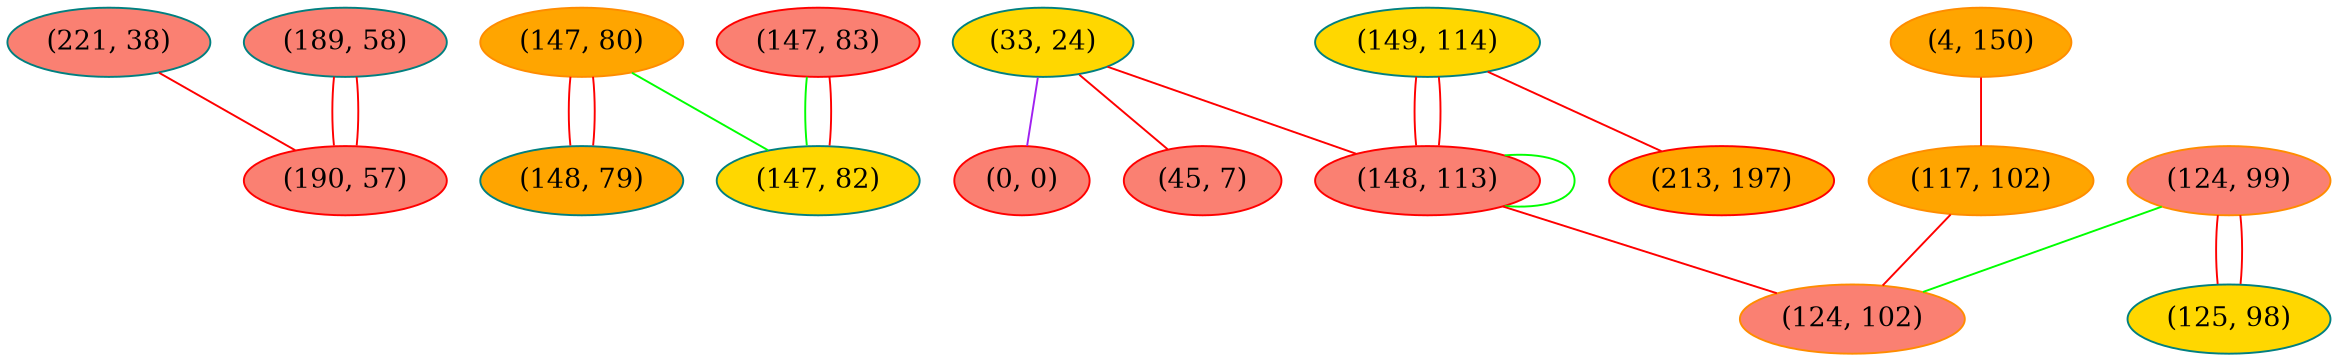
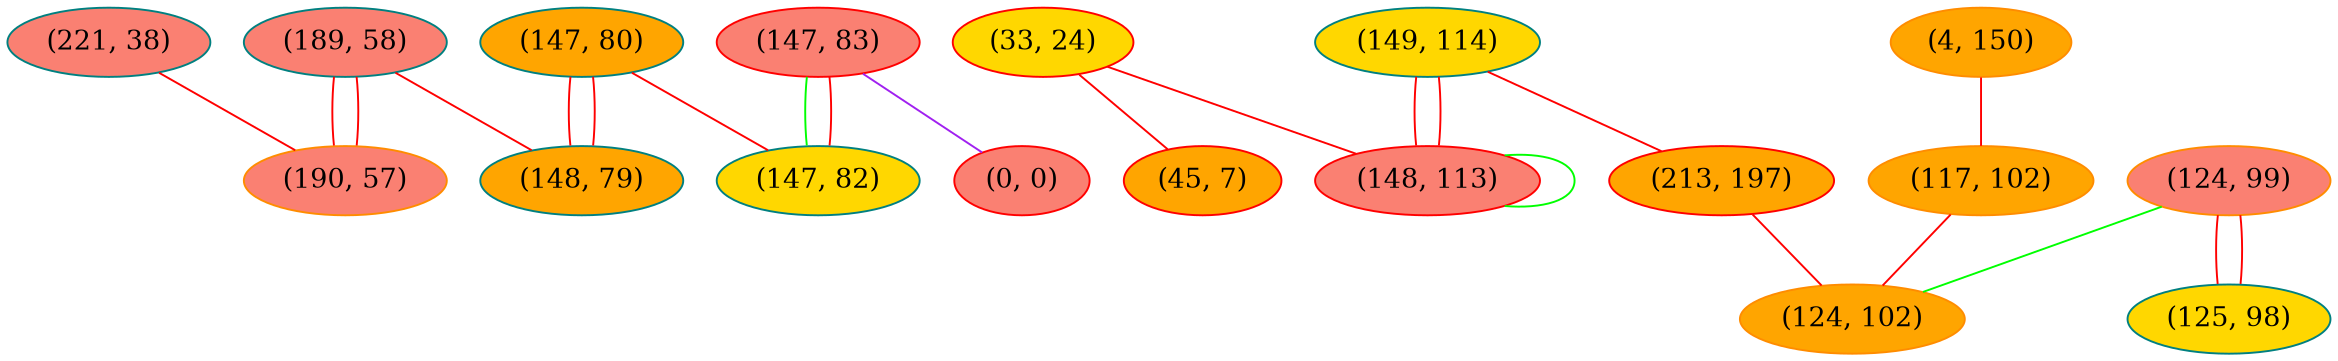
(582, 42) -> (582, 42)
(1043, 42) -> (1043, 42)
none -> (464, 112)
(700, 112) -> (700, 112)
(1032, 112) -> (923, 113)
(345, 181) -> (345, 181)
(1203, 181) -> (1203, 181)
(1640, 250) -> (1787, 250)
(1852, 319) -> (1852, 319)
